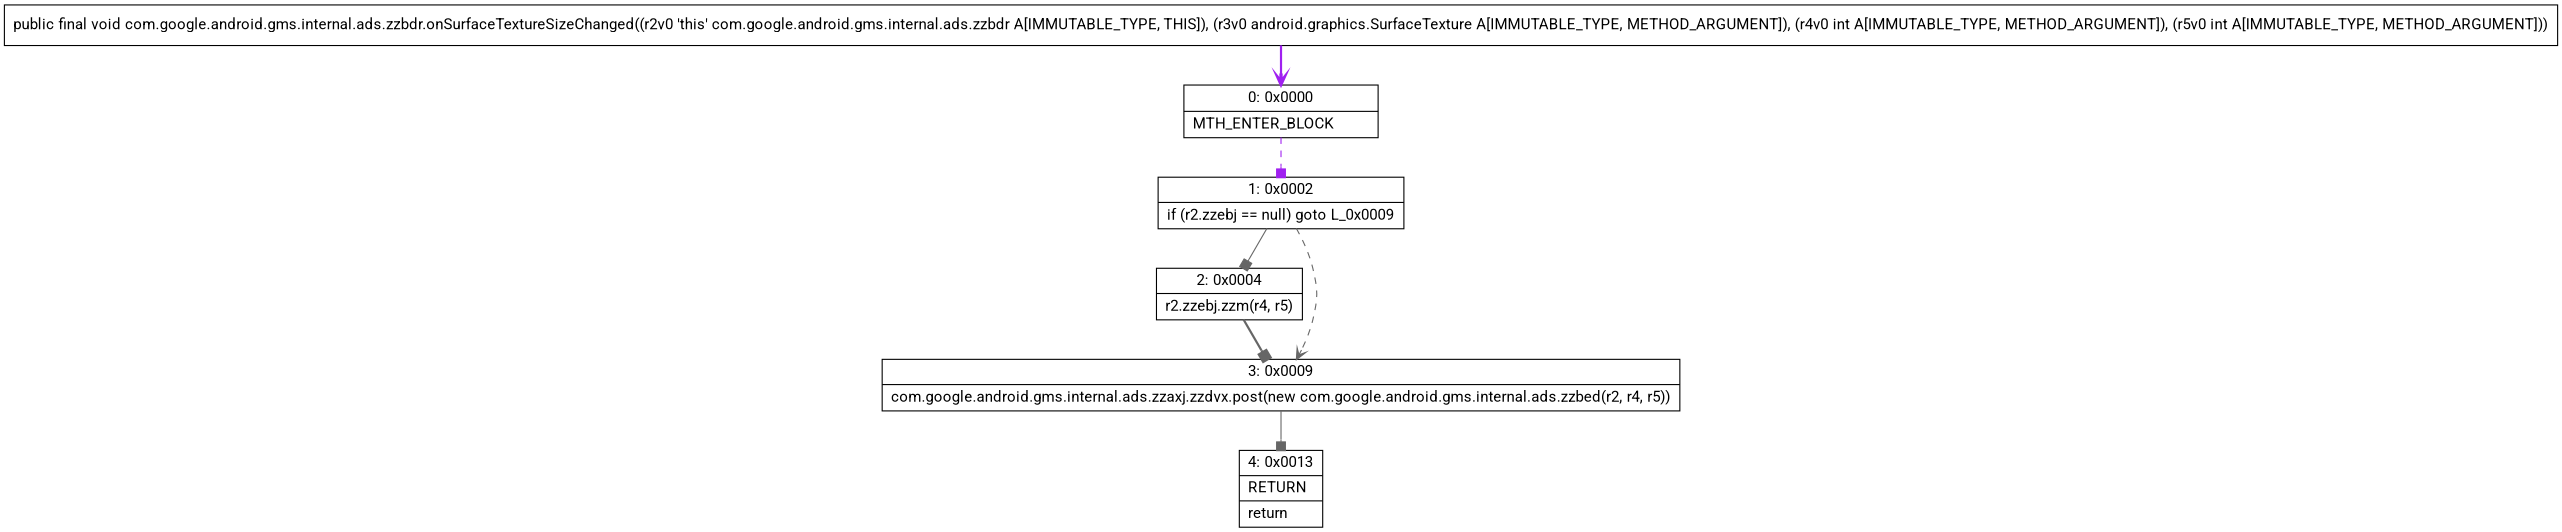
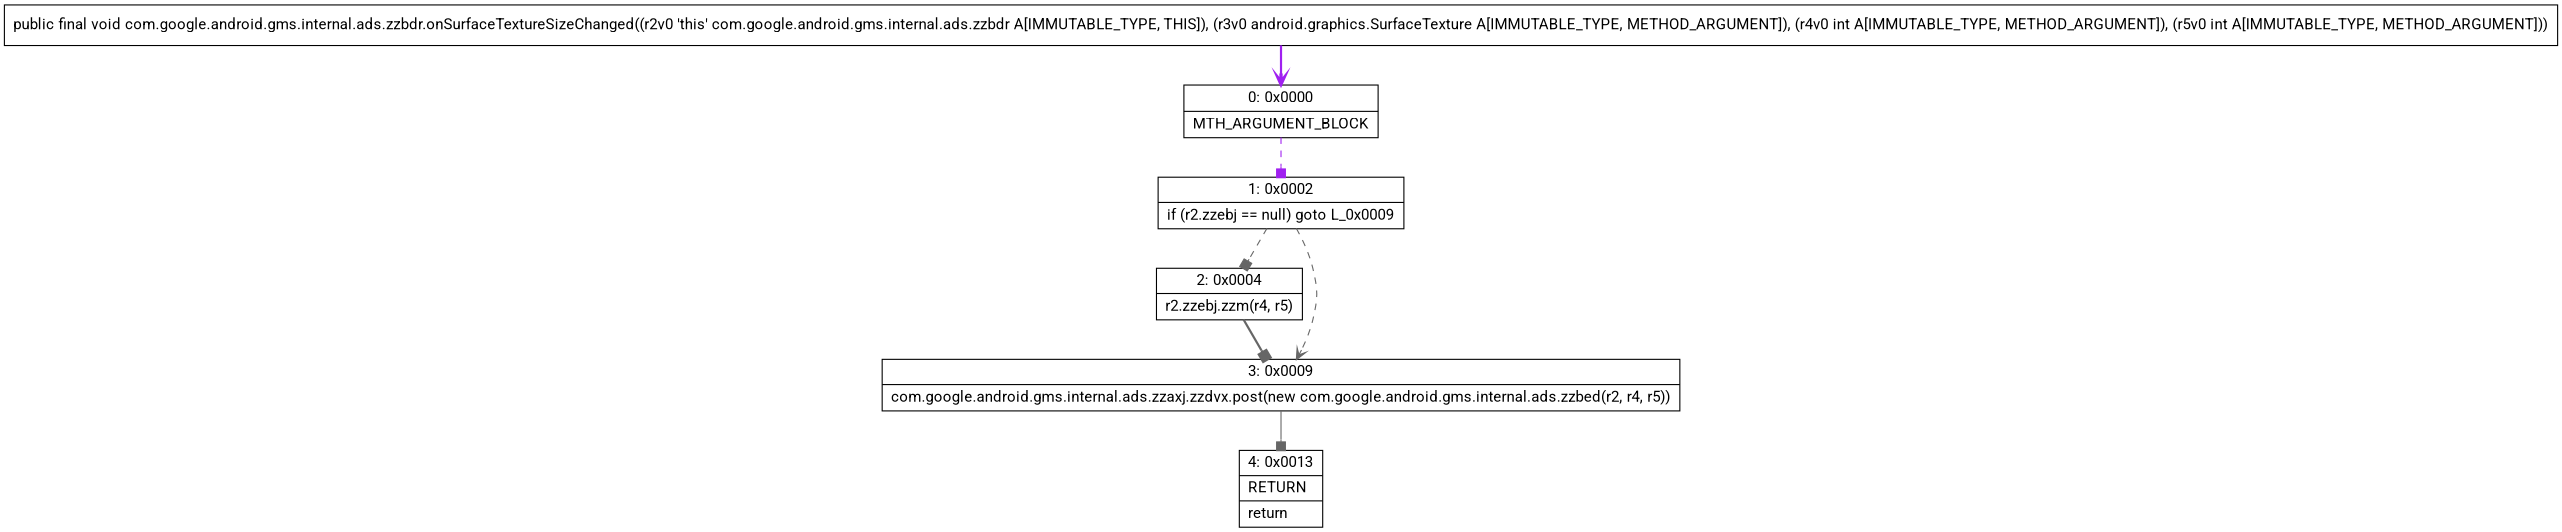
(1264, 124) -> (1281, 124)
(1258, 244) -> (1258, 244)
